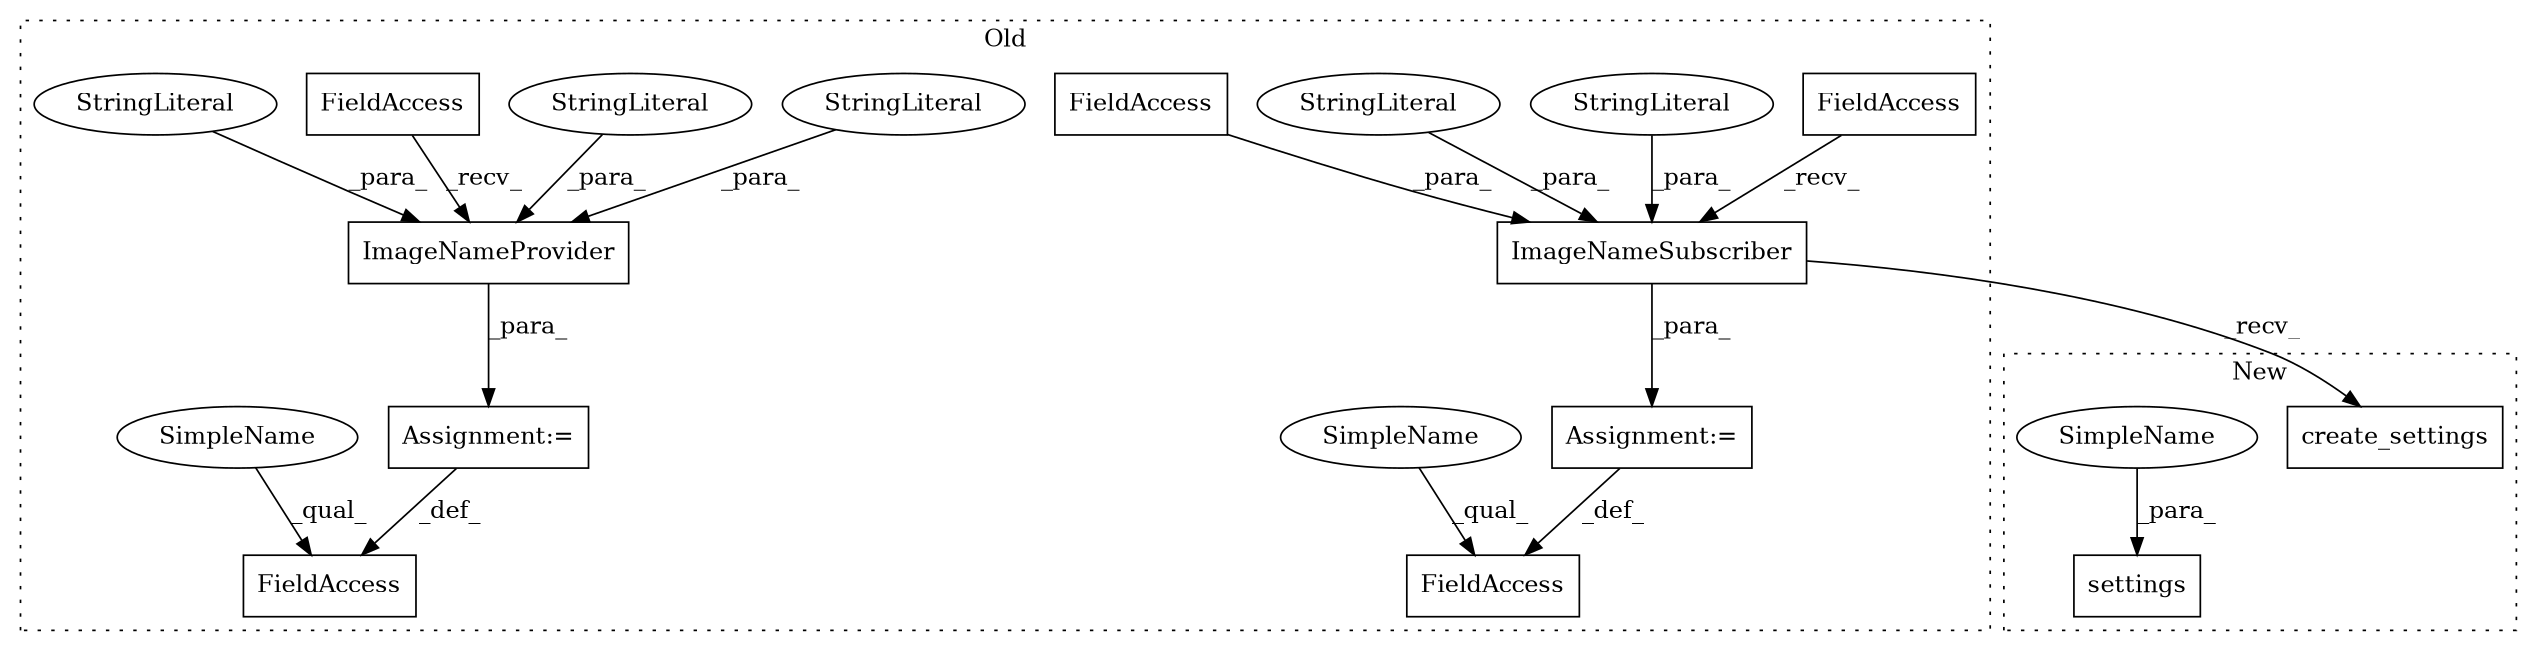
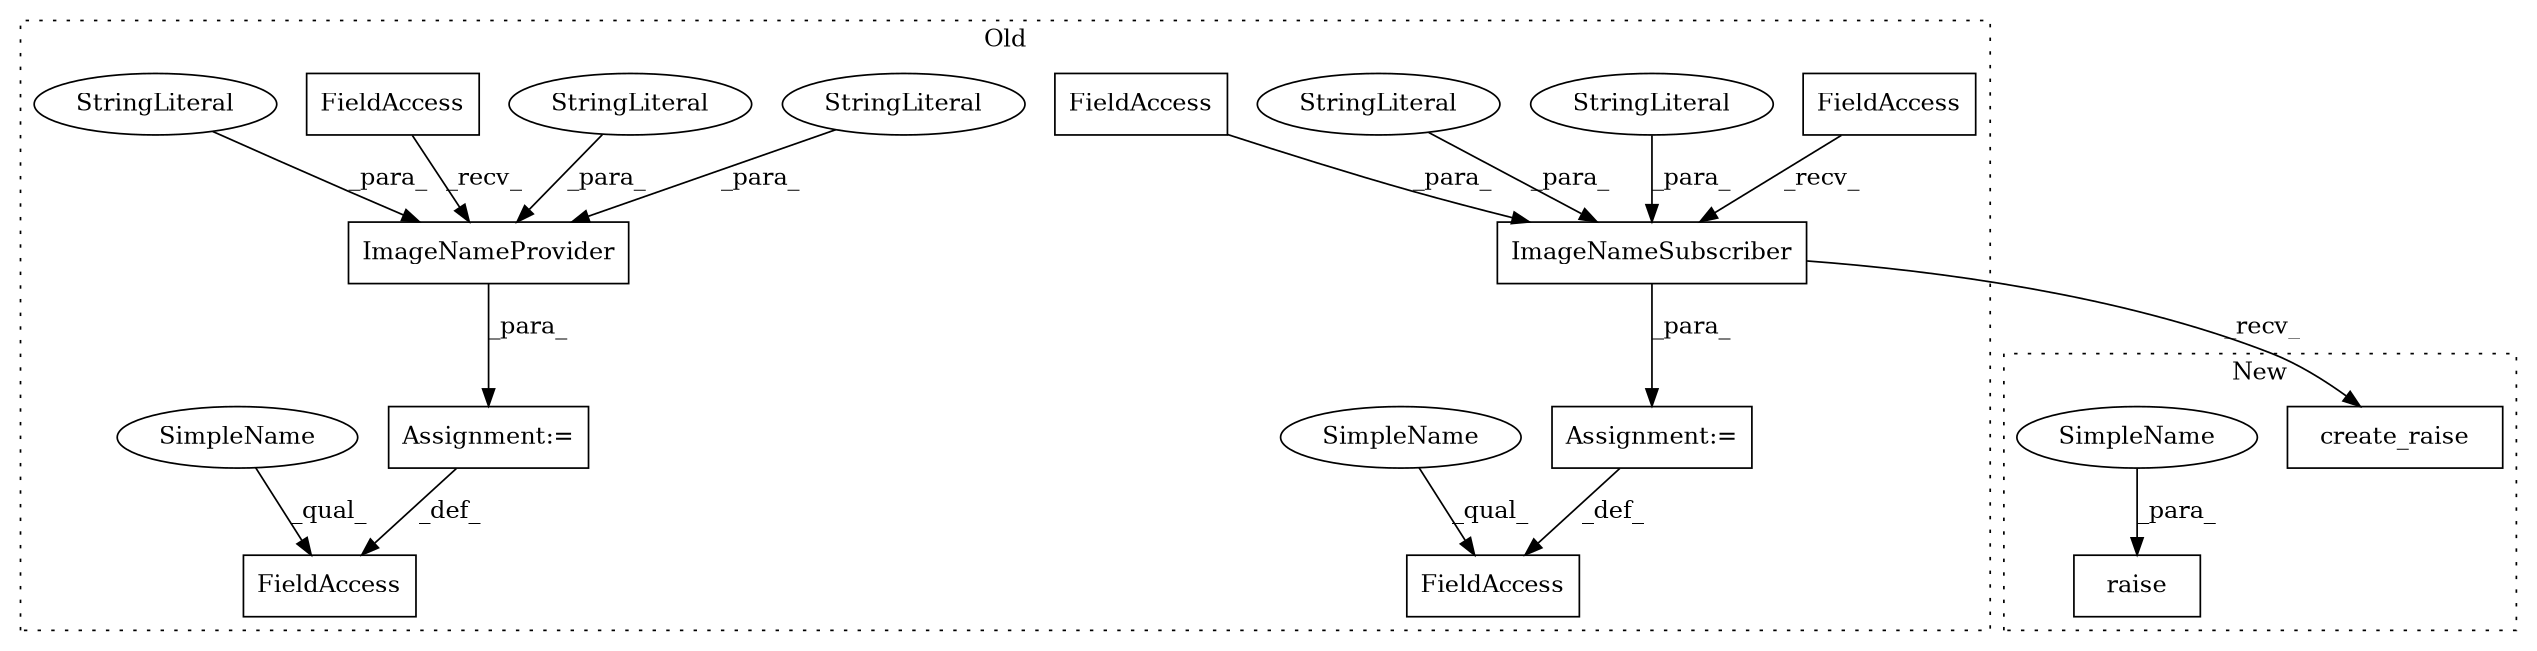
(2395, 437) -> (2395, 437)
(2137, 586) -> (2137, 586)
